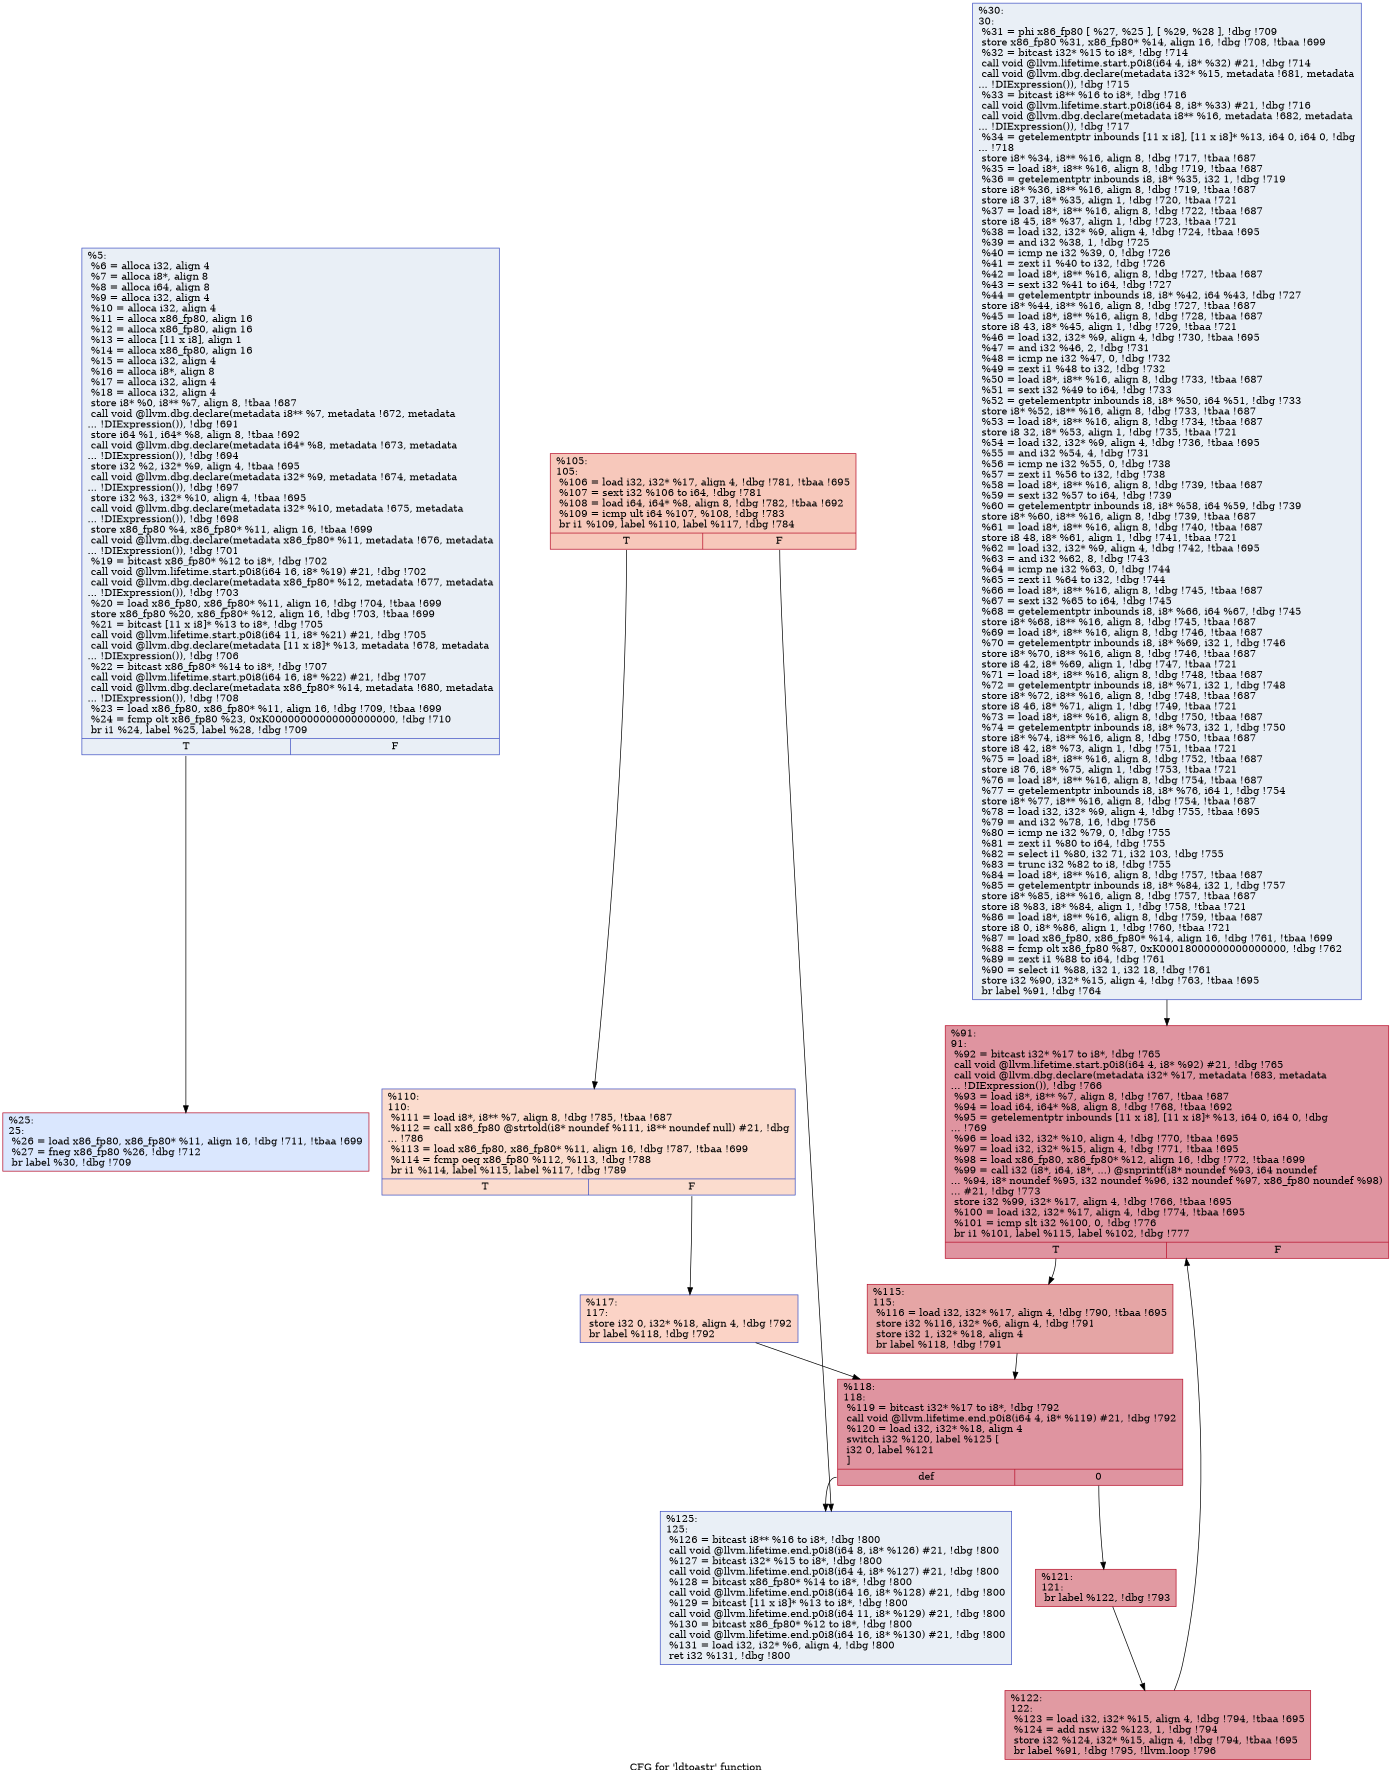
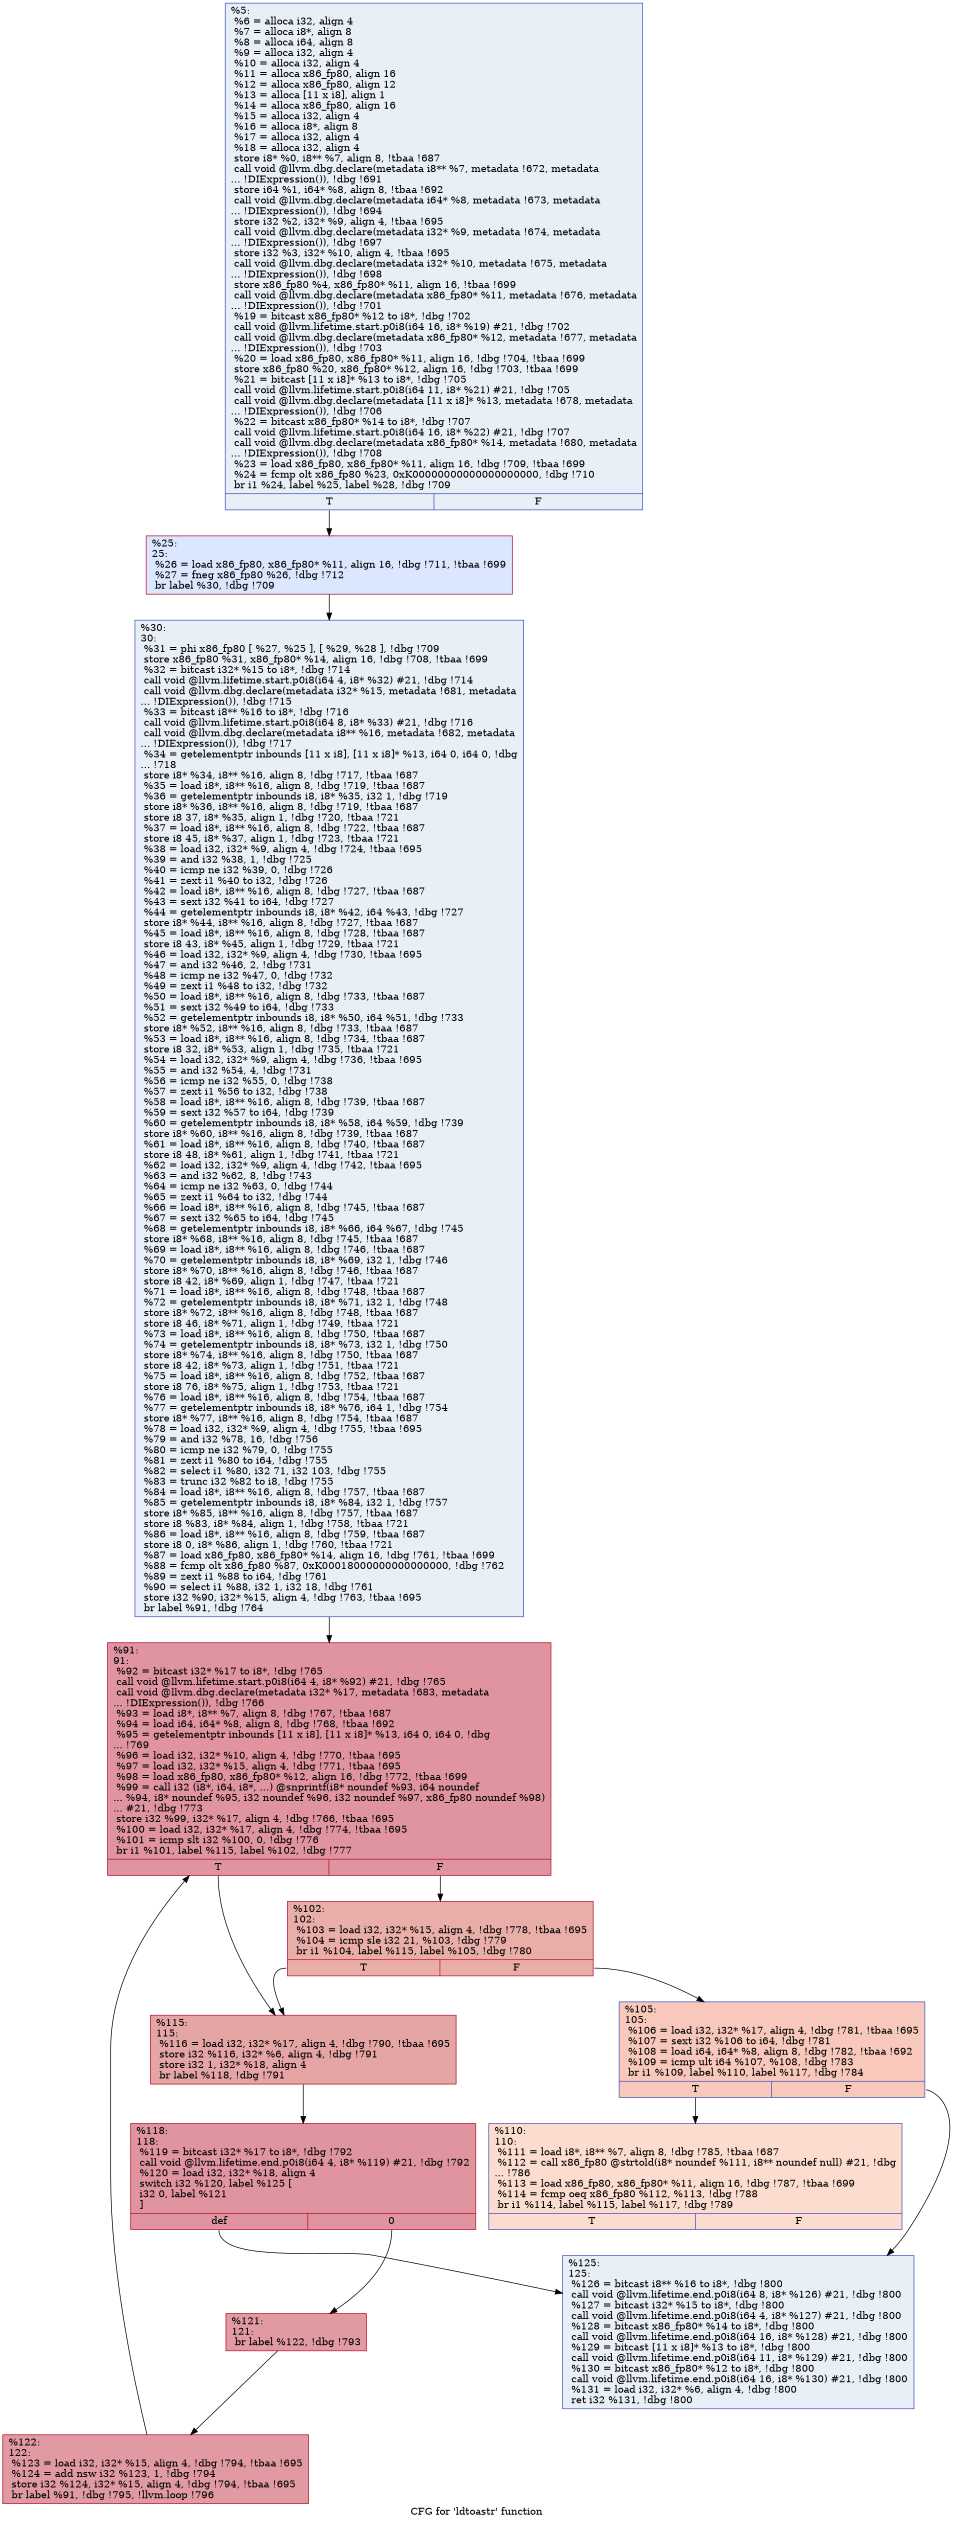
(170, 330) -> (313, 85)
(703, 501) -> (772, 2050)
none -> (329, 604)
(689, 1319) -> none
none -> (440, 1939)
